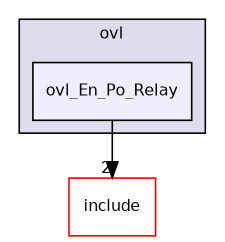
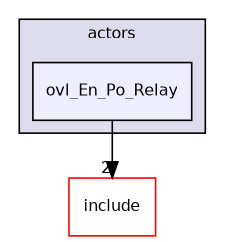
(112, 34) -> (112, 34)
